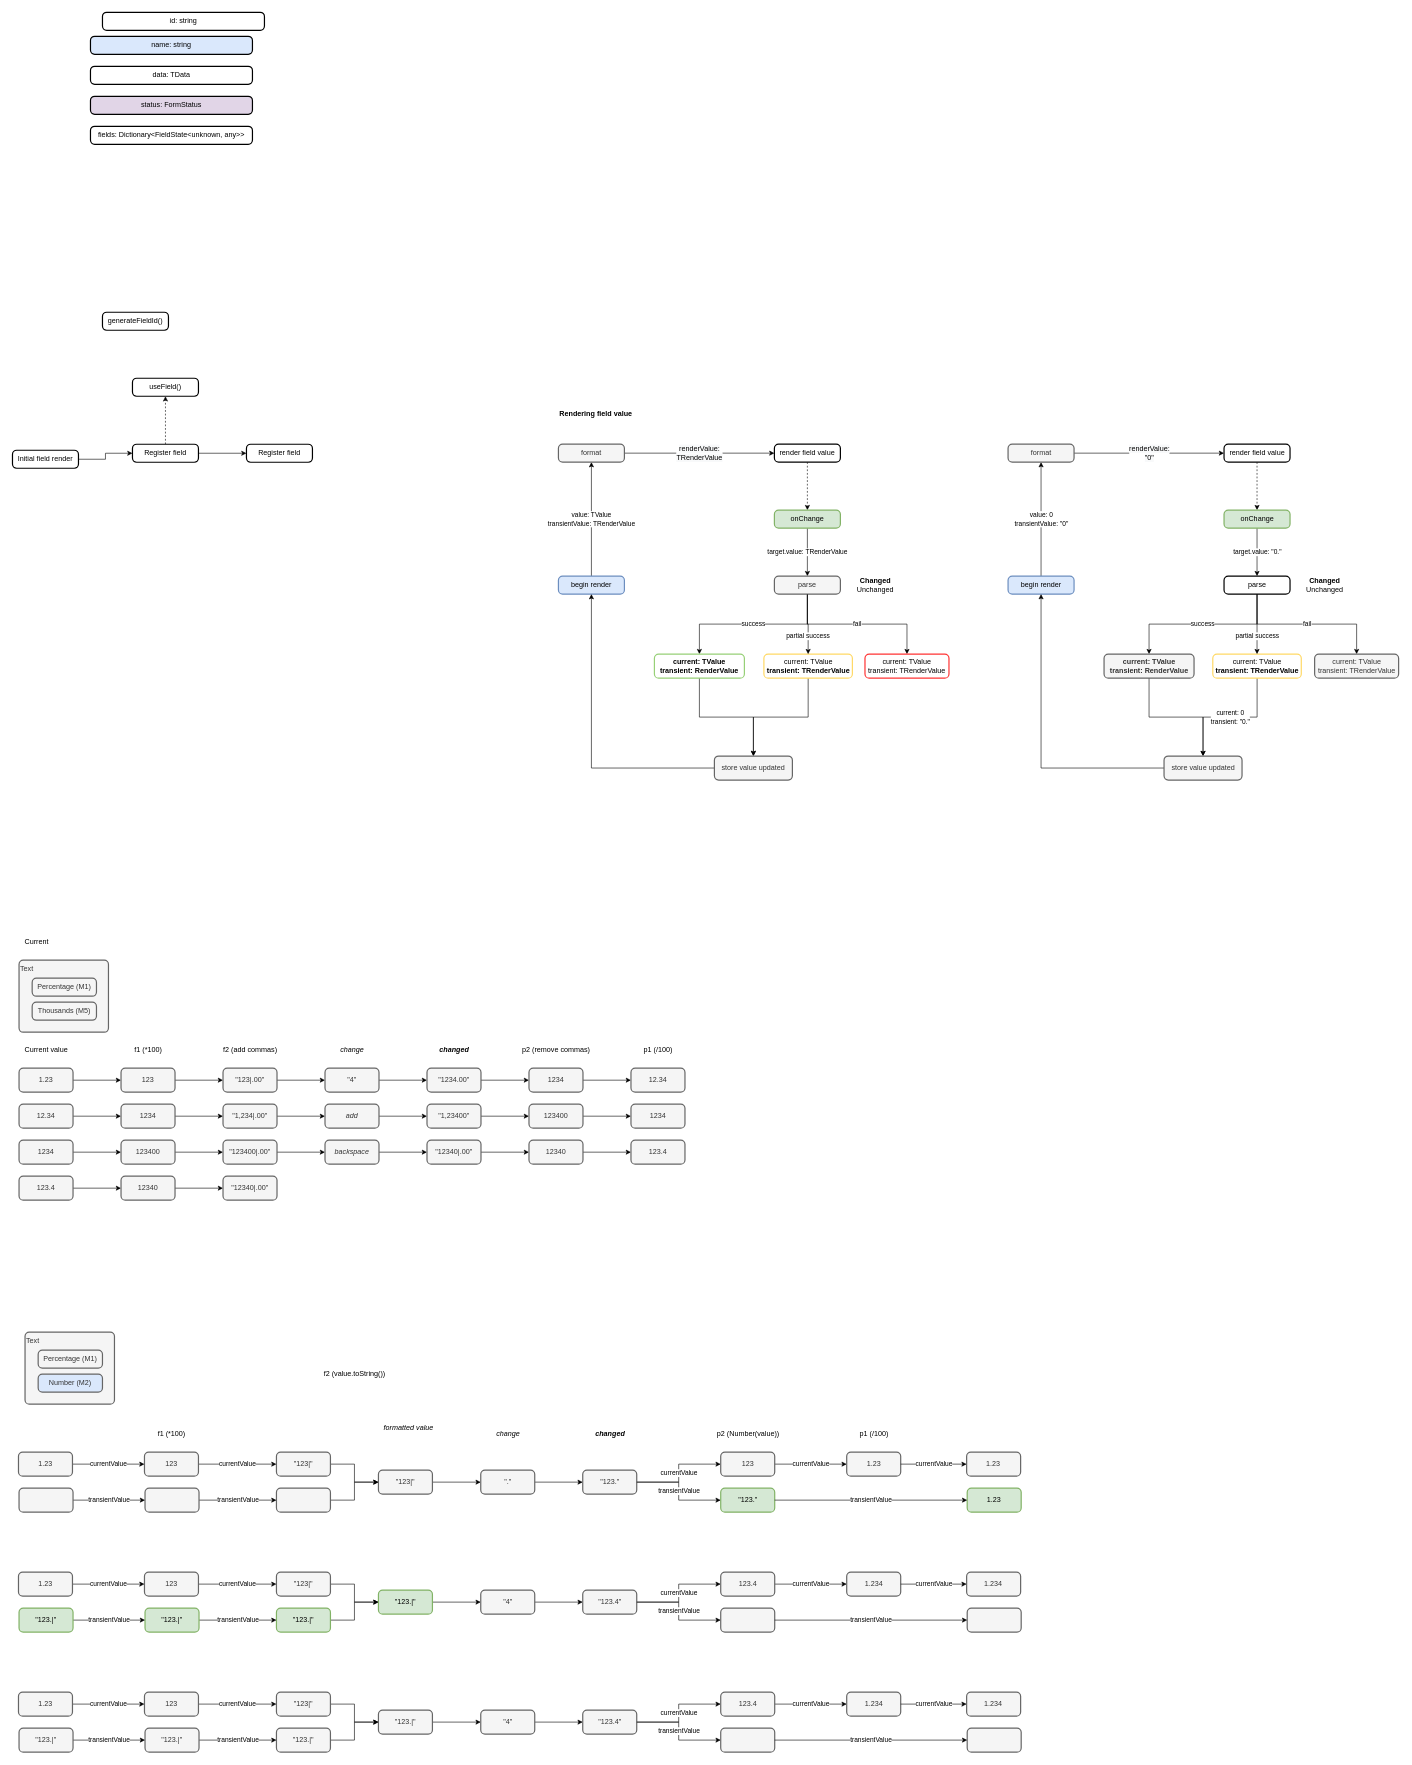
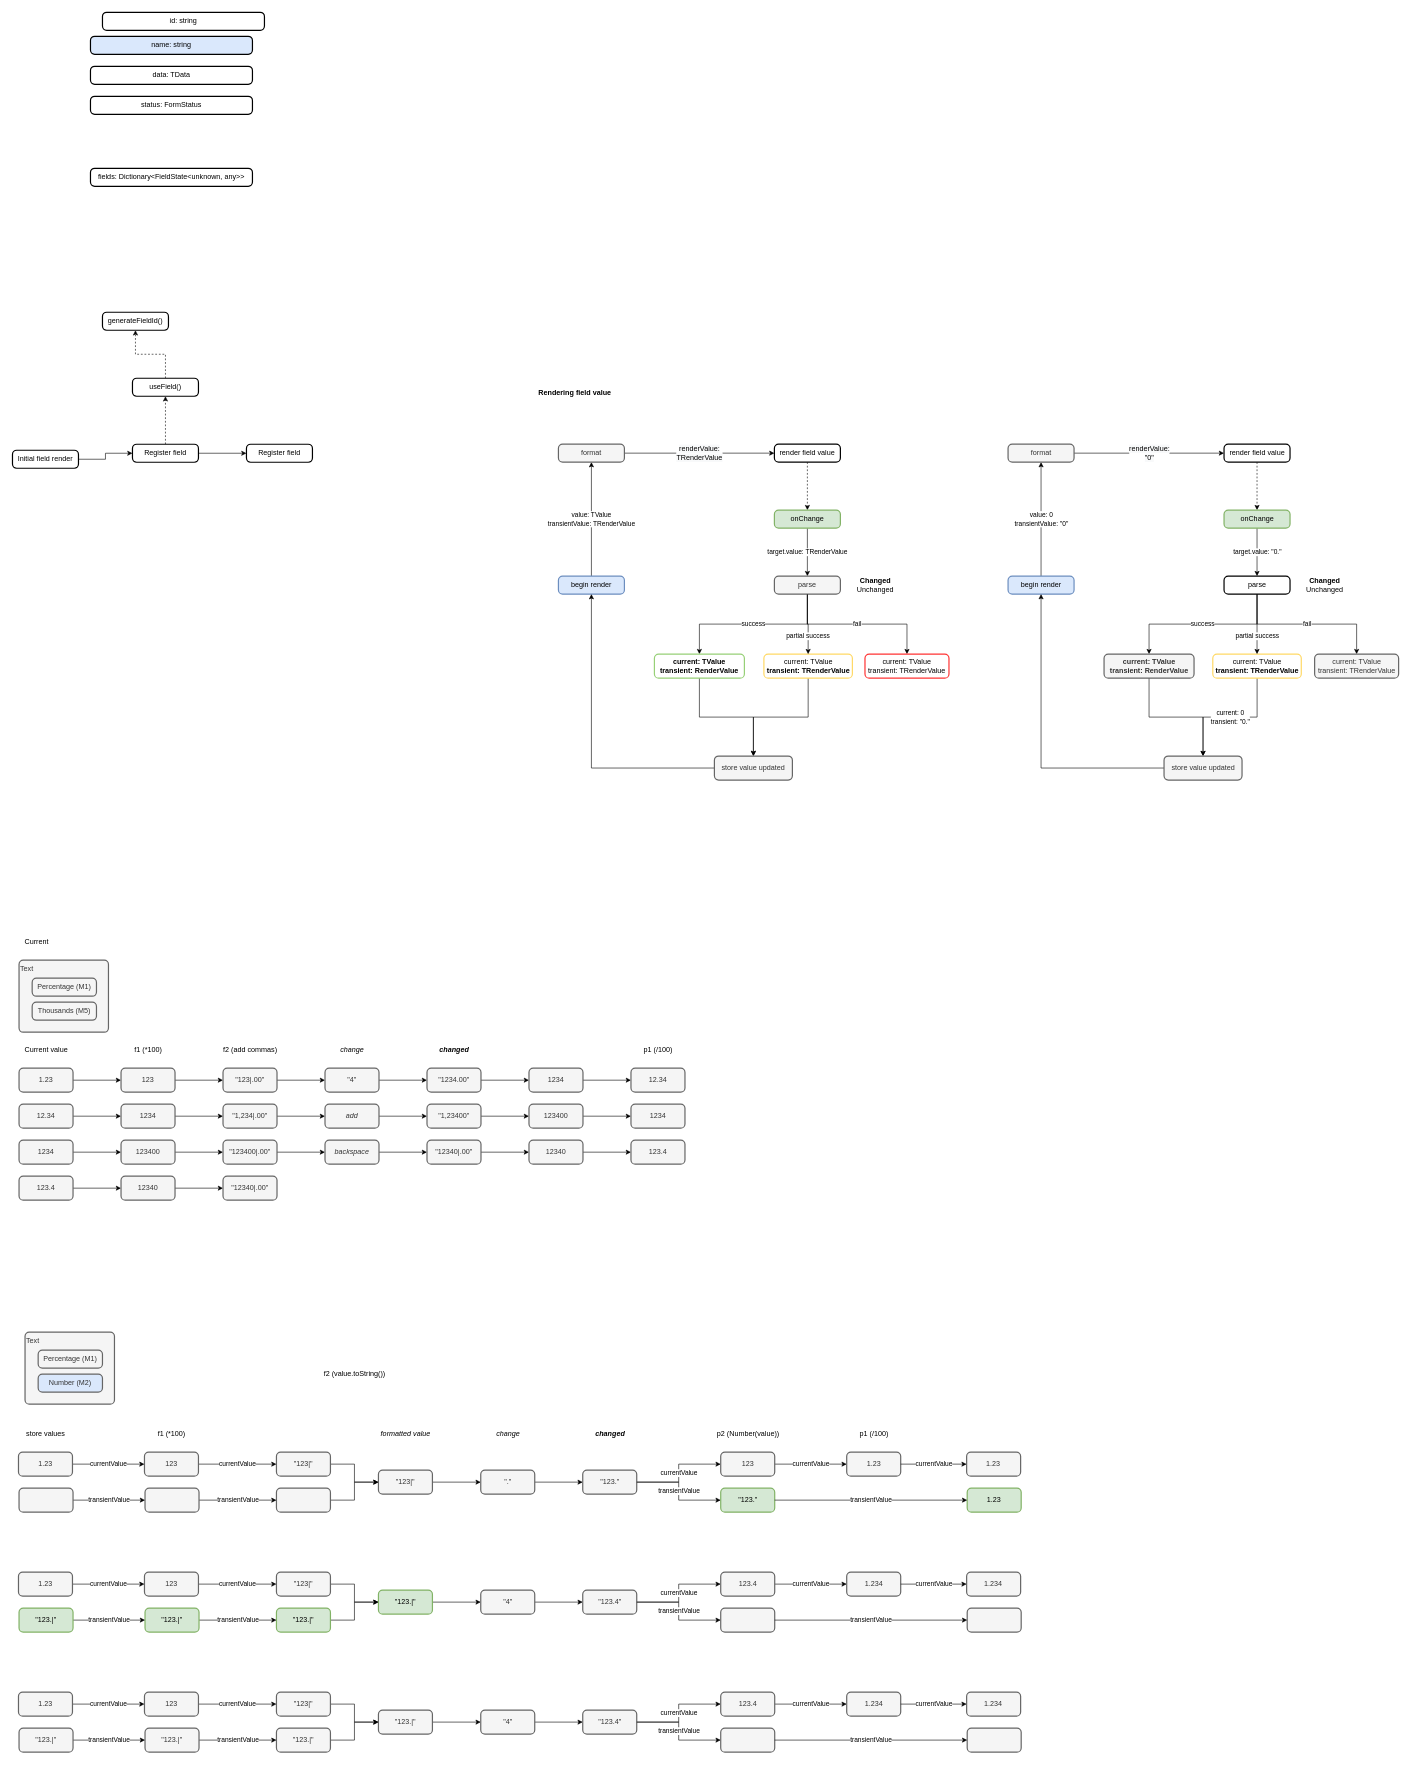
(171, 105) -> (171, 105)
(171, 135) -> (171, 177)
none -> (165, 364)
(600, 414) -> (579, 393)
(556, 1050) -> none
(408, 1428) -> (405, 1434)
none -> (45, 1434)
